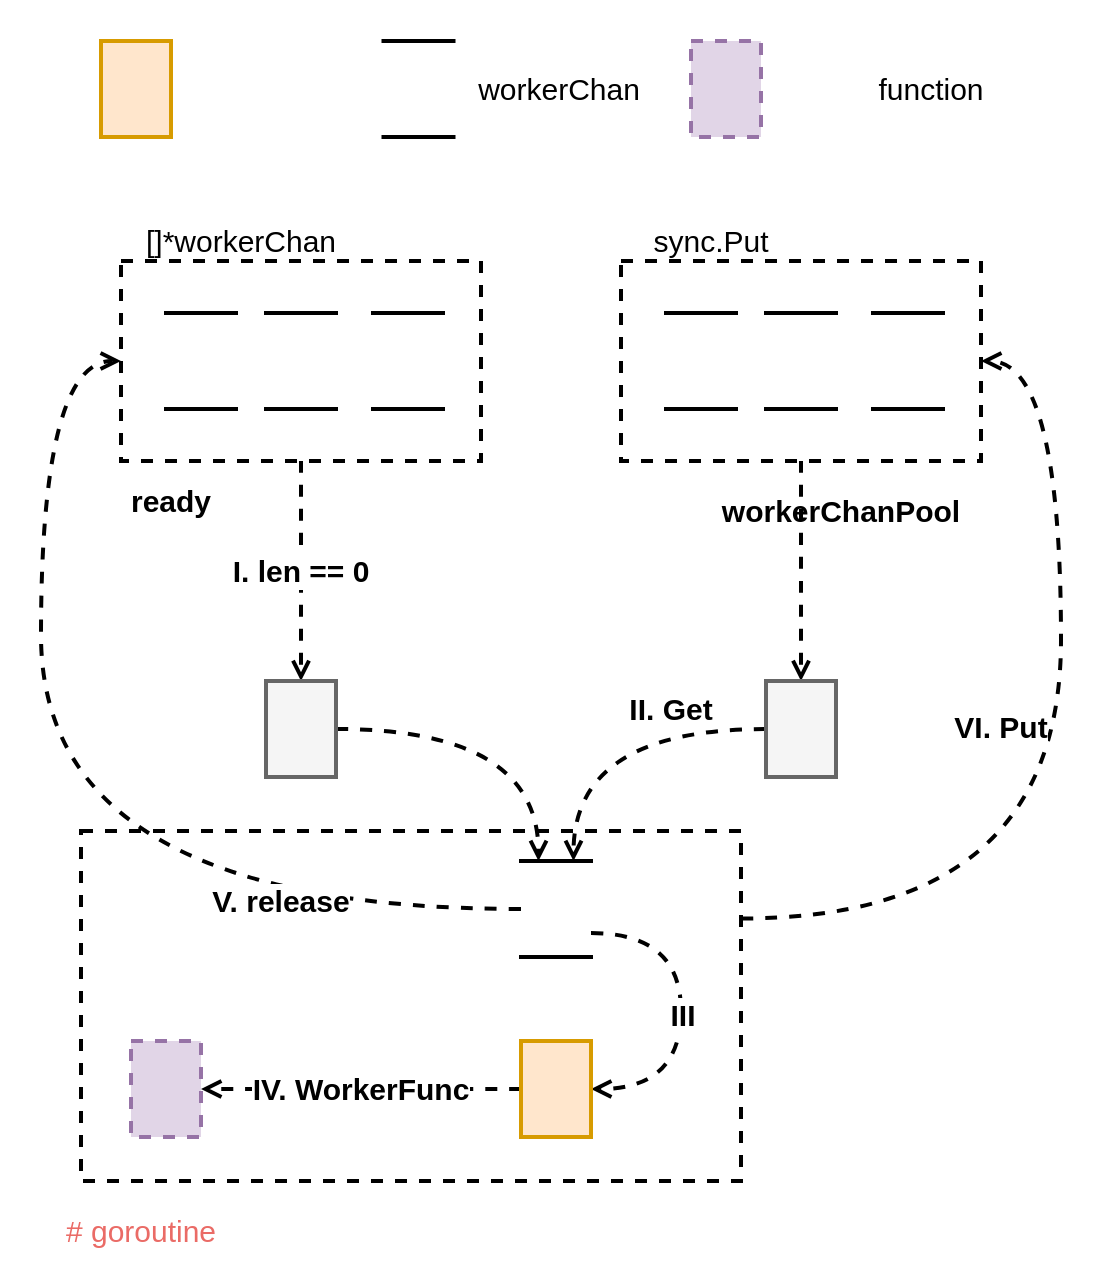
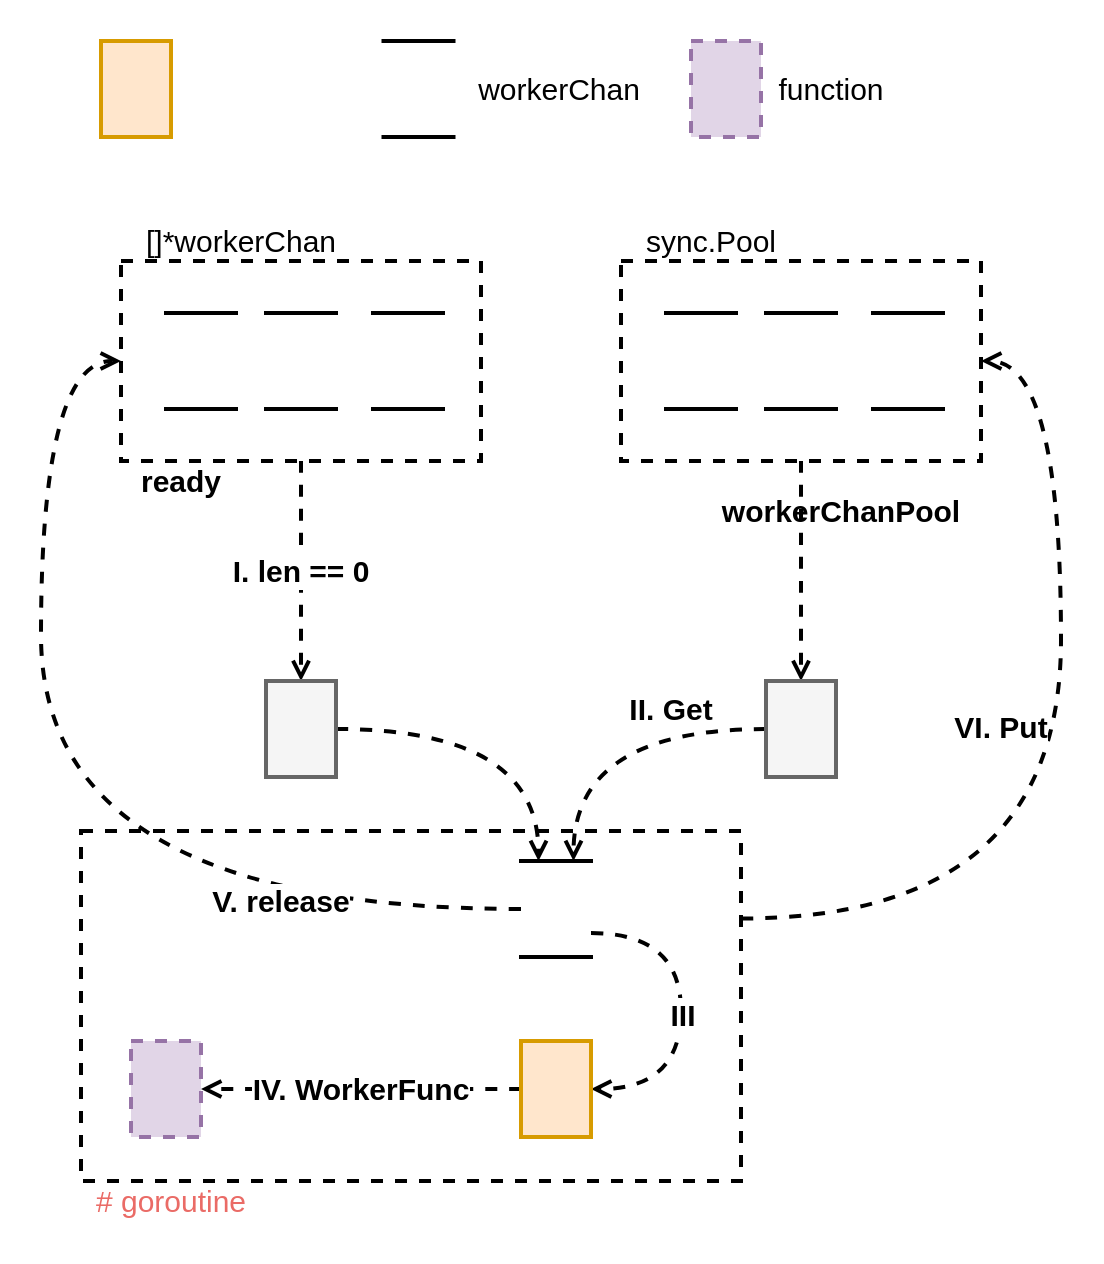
(931, 89) -> (831, 89)
(712, 241) -> (712, 241)
(171, 501) -> (181, 481)
(141, 1231) -> (171, 1201)
